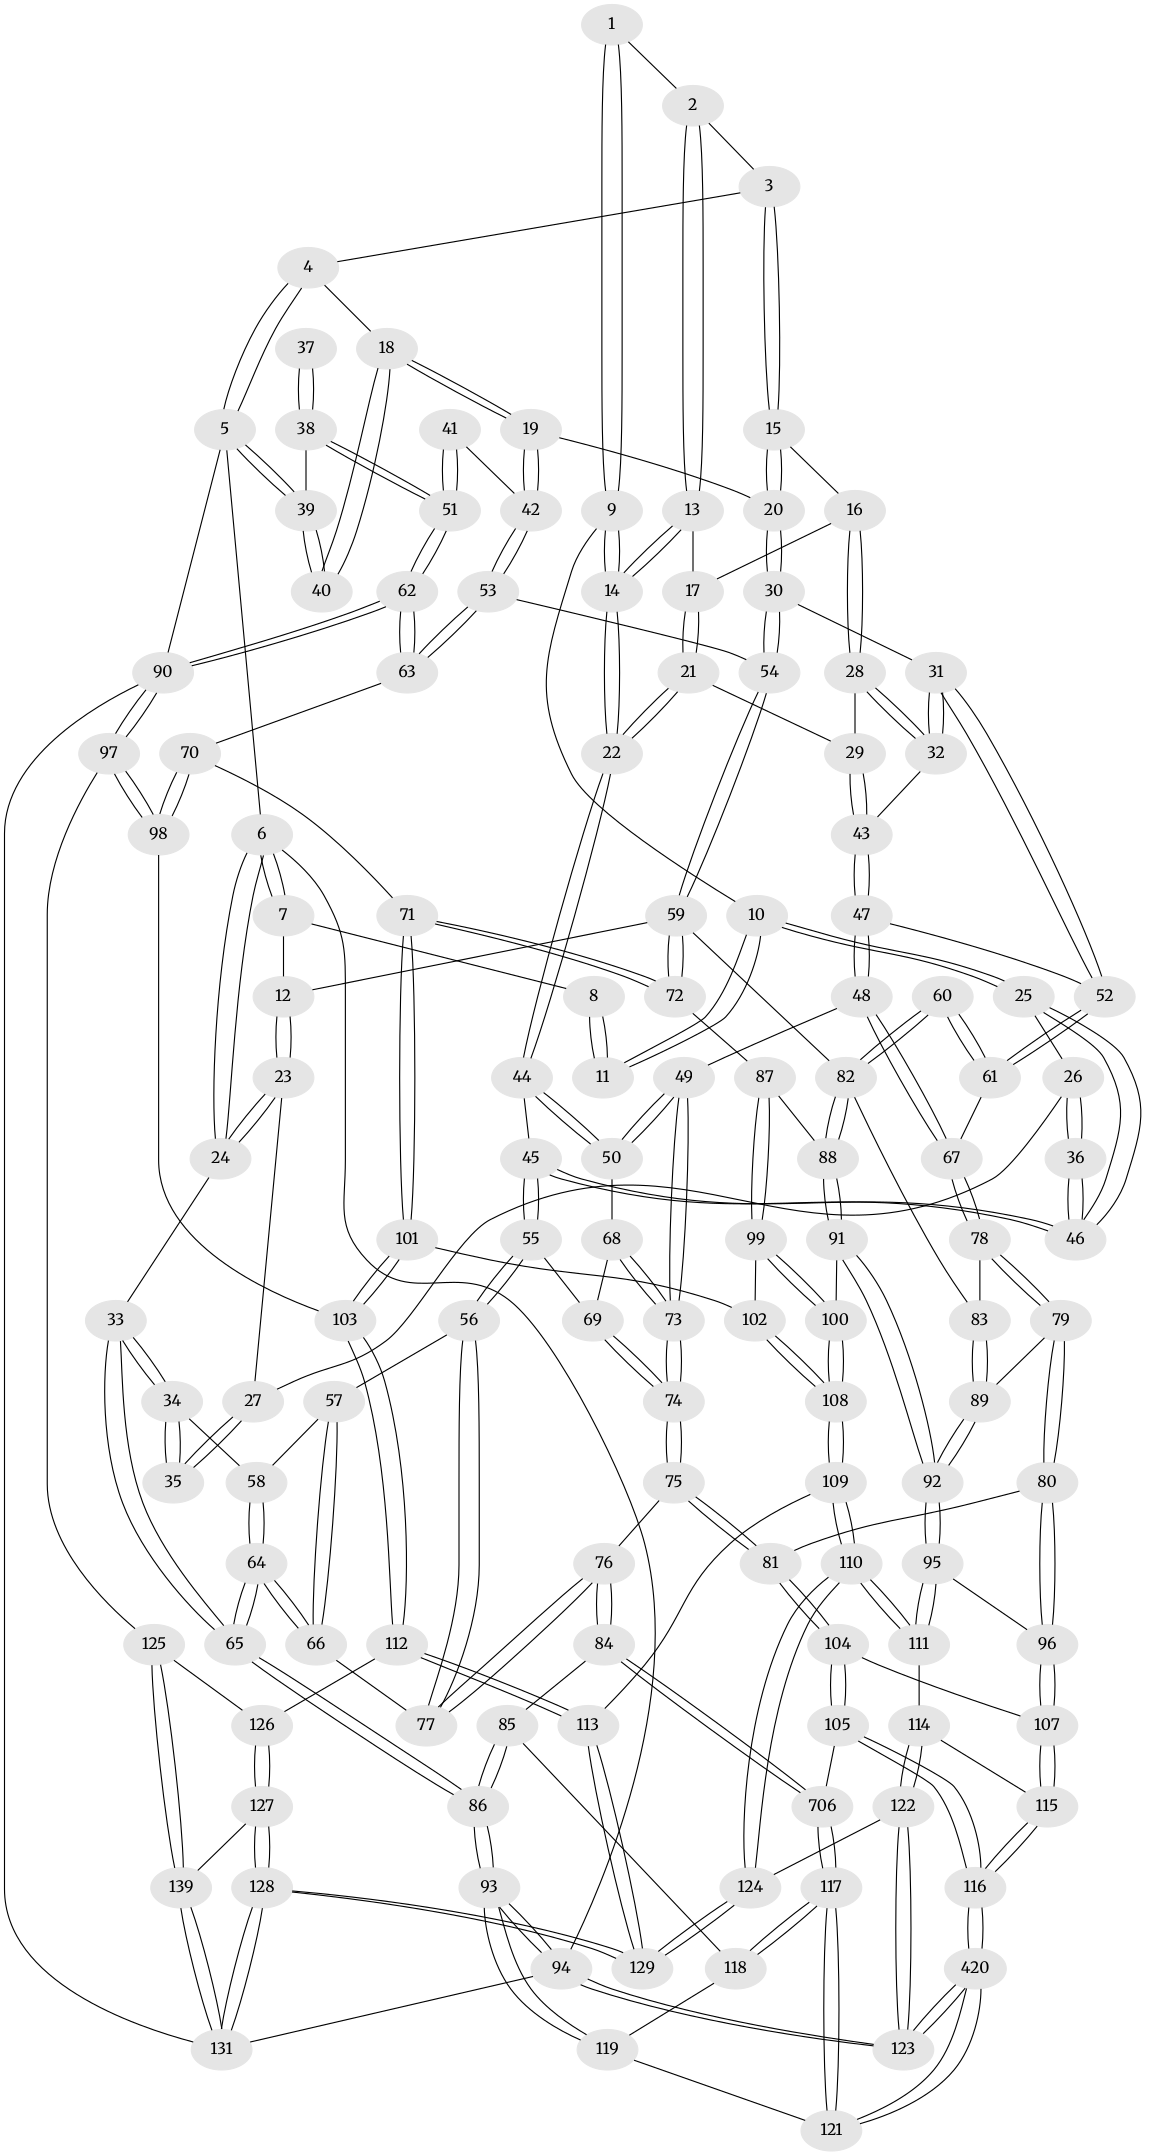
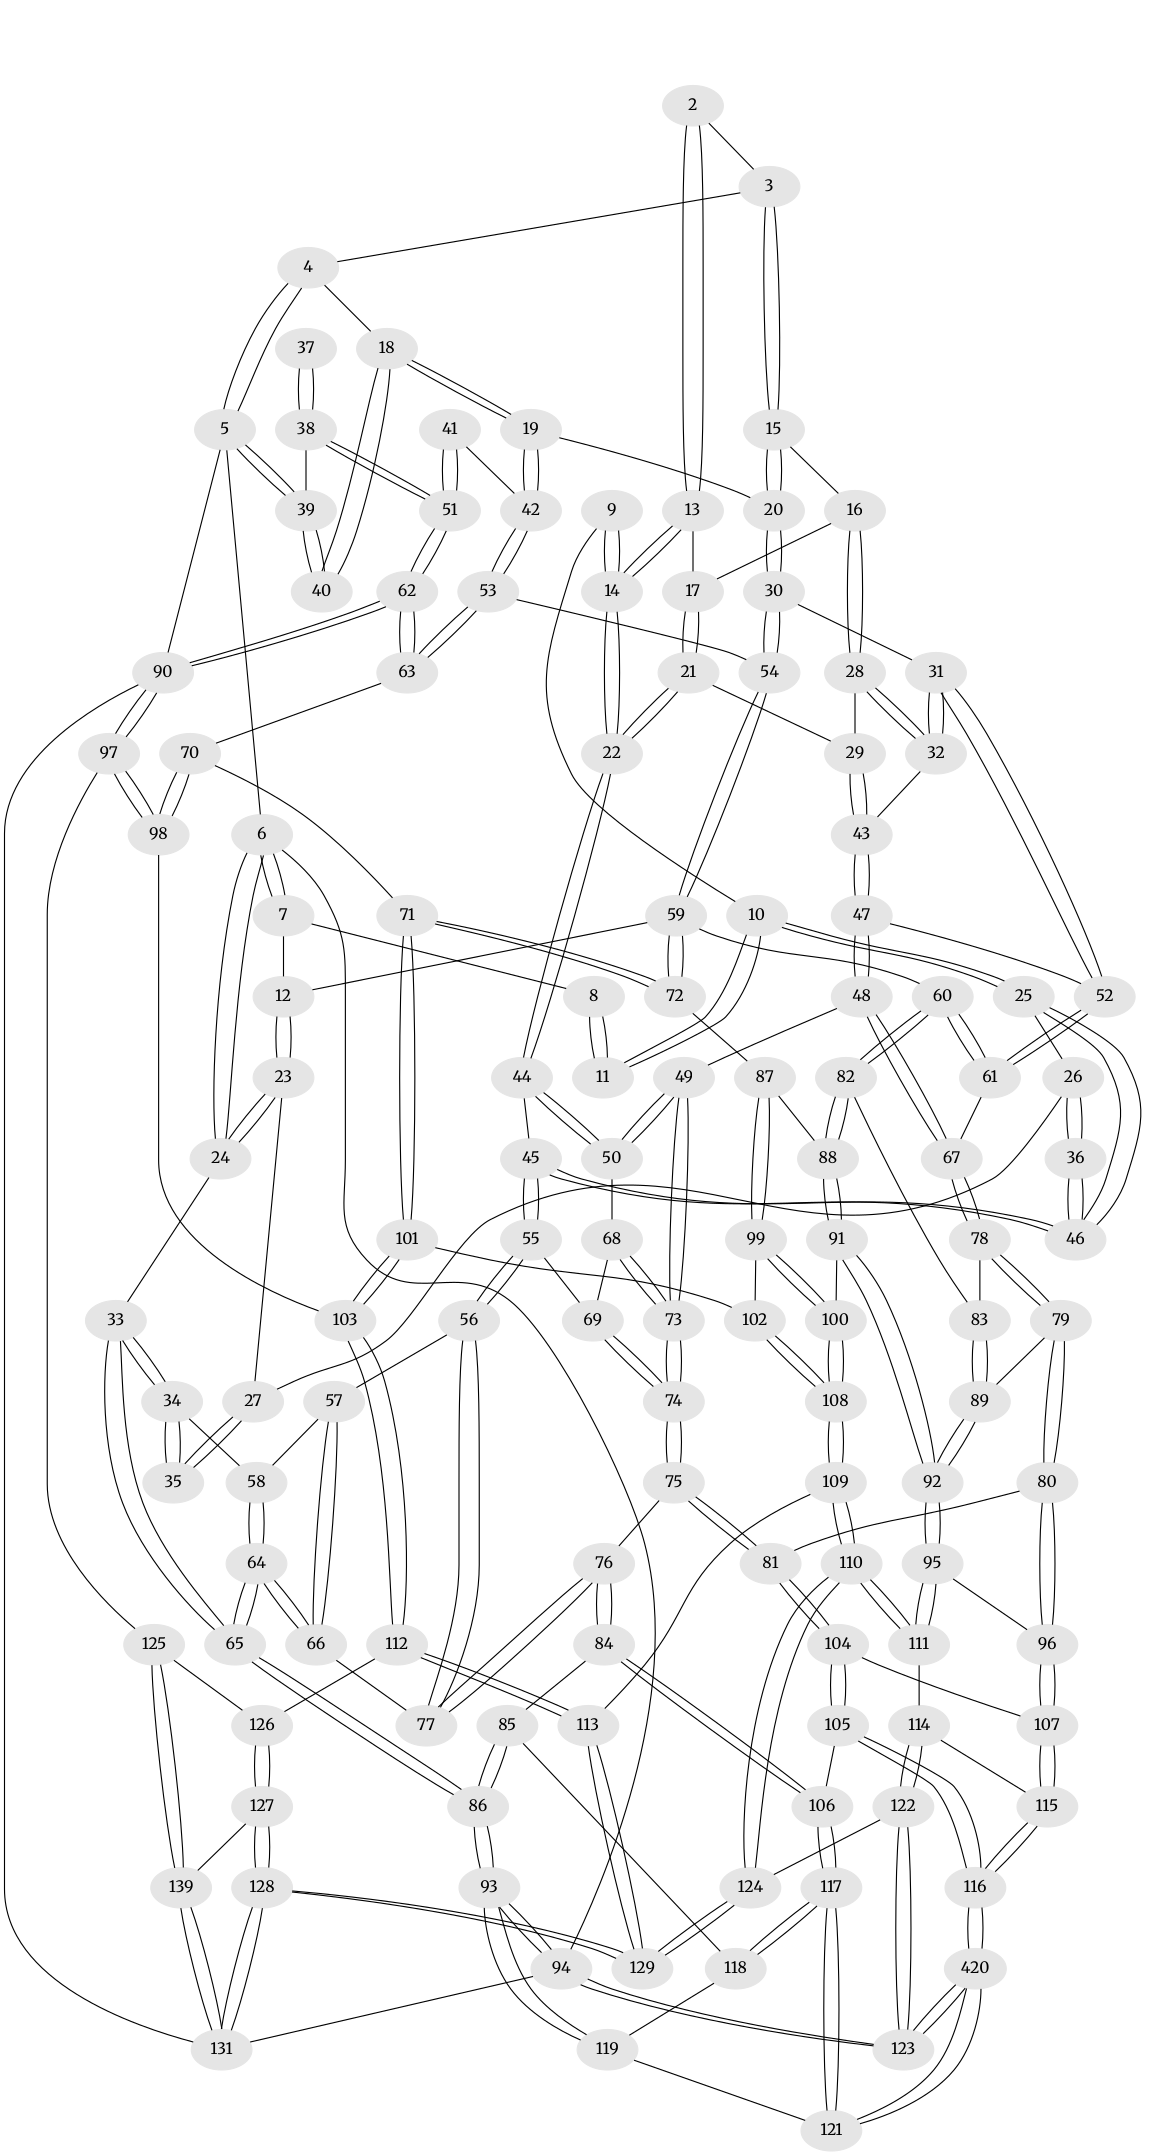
(612, 25) -> none
(761, 997) -> (809, 956)
(822, 1807) -> (822, 1807)
